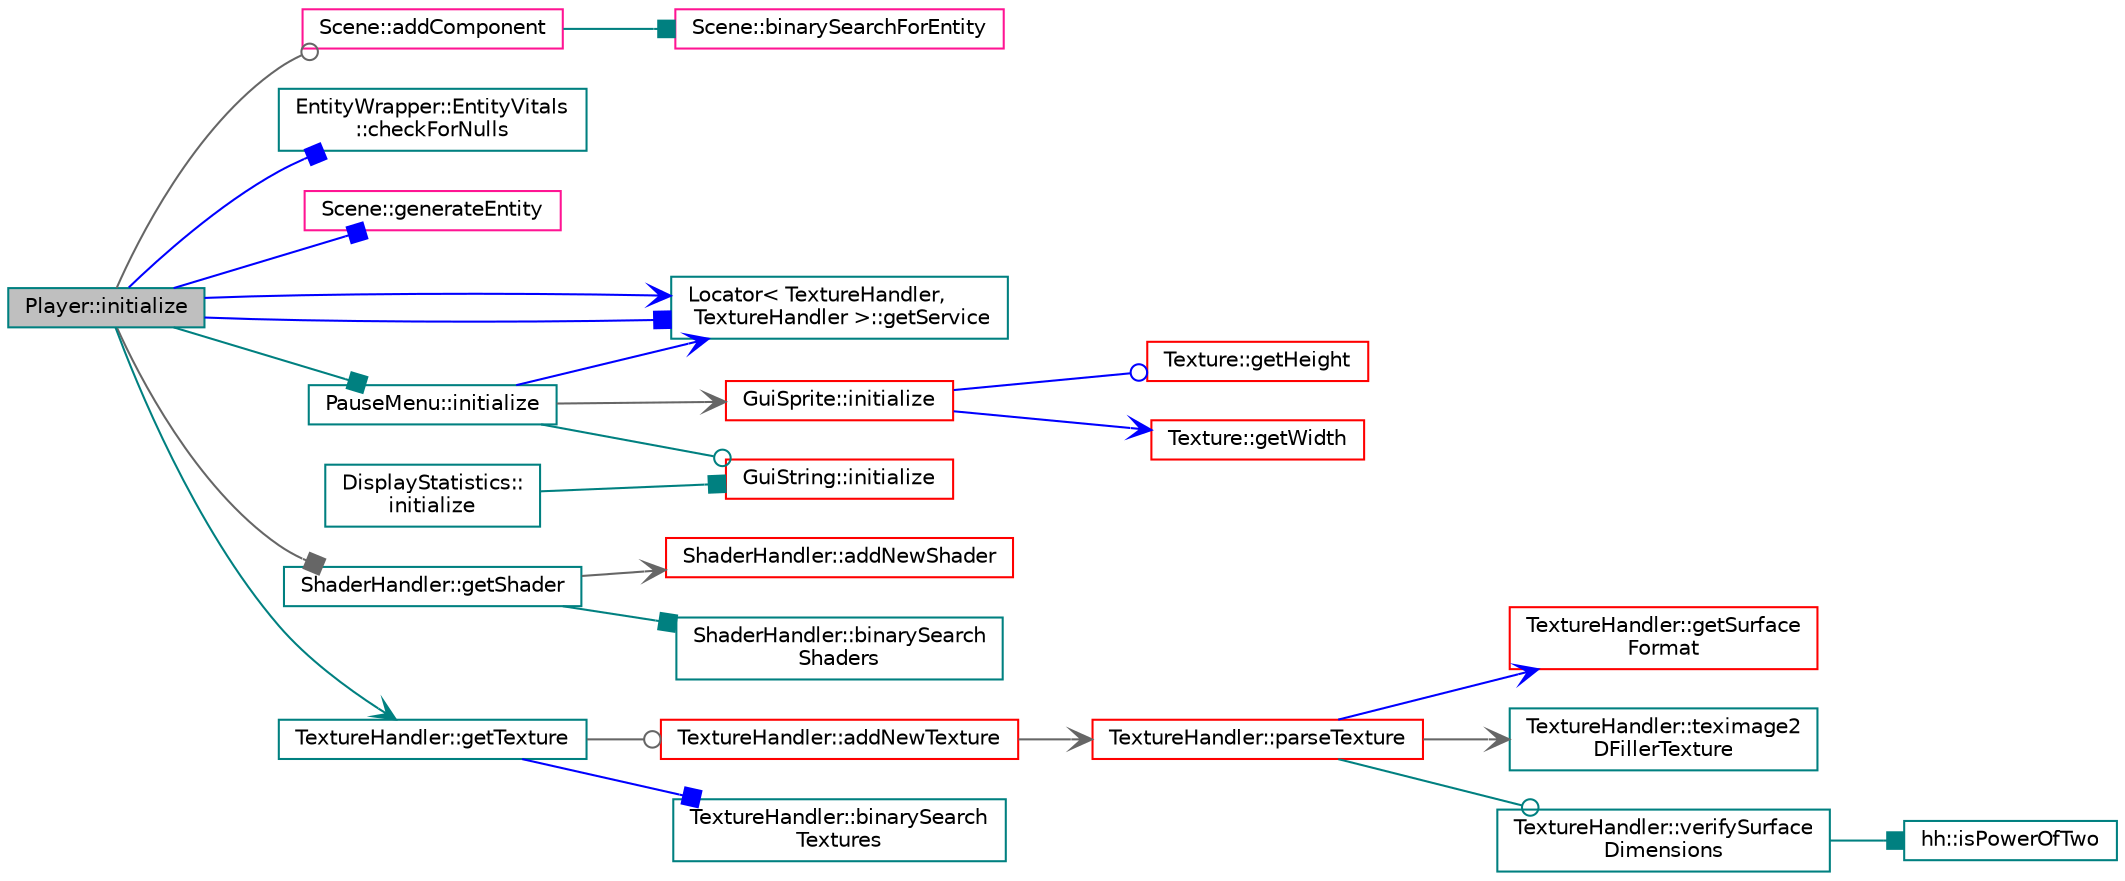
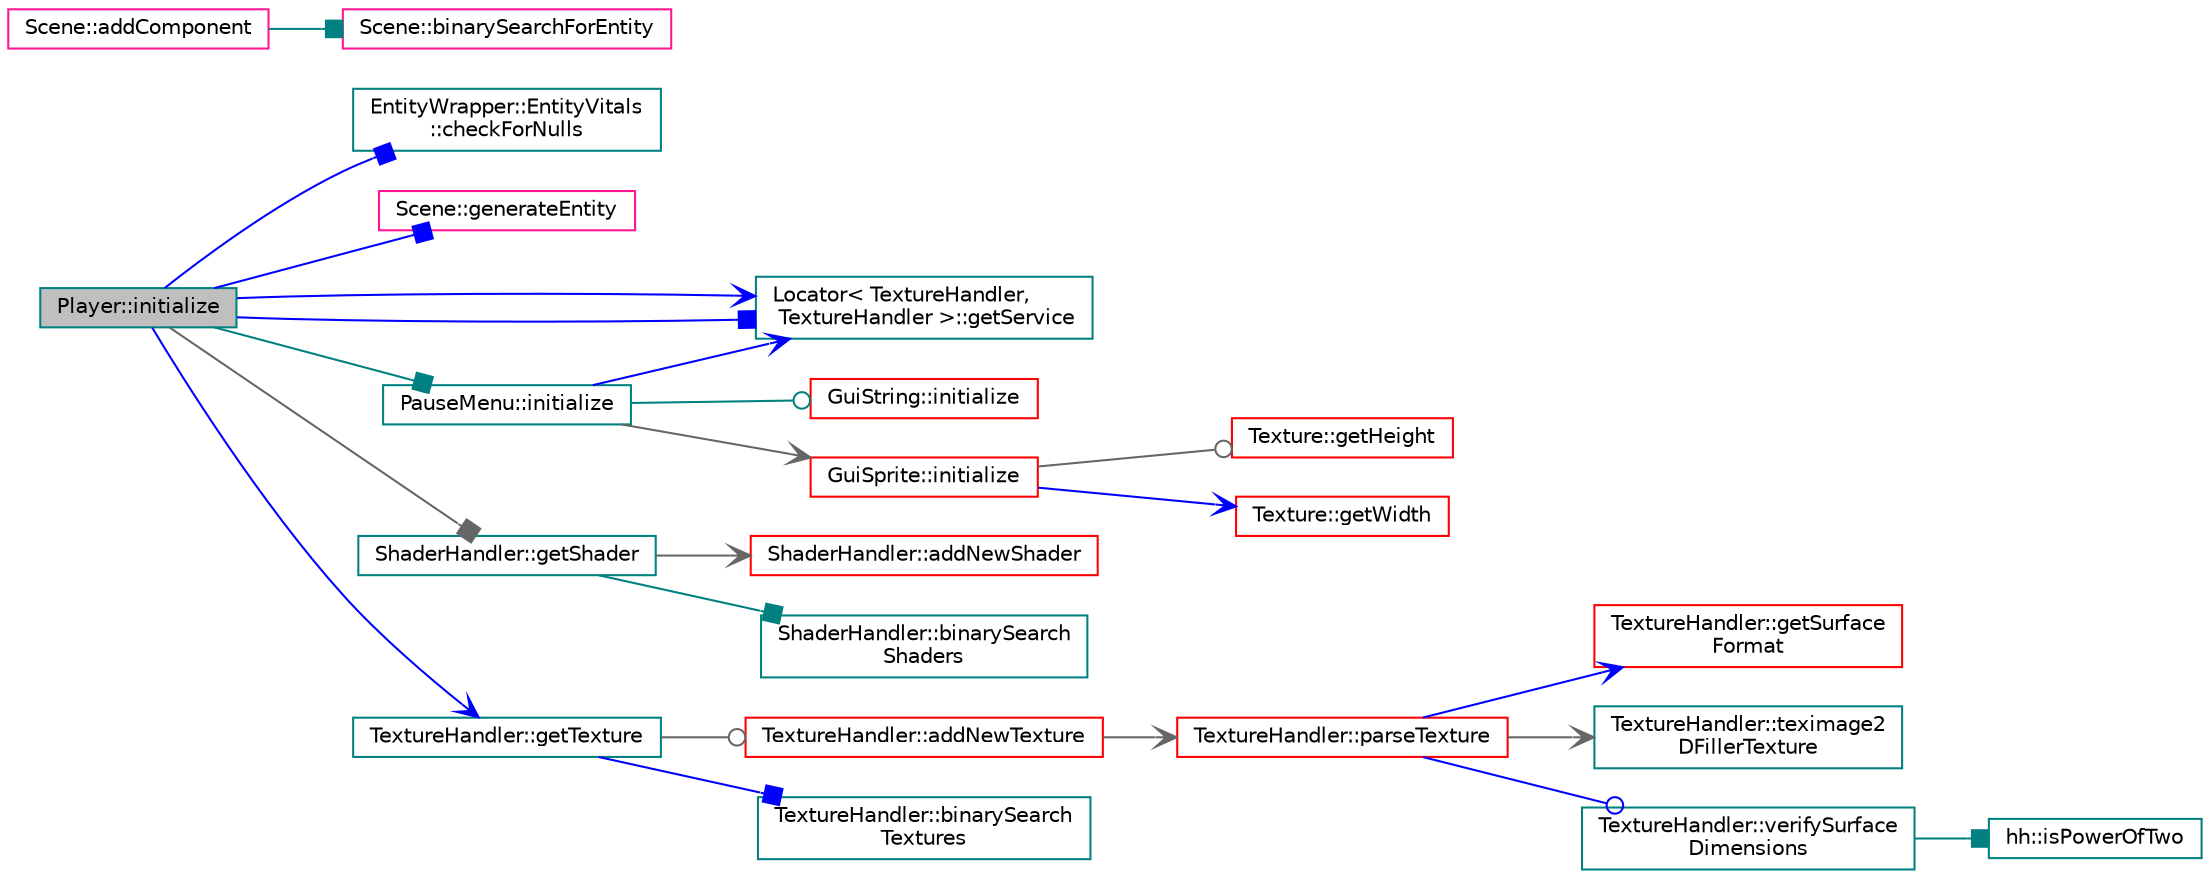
(192, 157) -> none
(1042, 382) -> (1127, 458)
(433, 496) -> none
(217, 540) -> (290, 531)
(1430, 782) -> (1515, 780)
